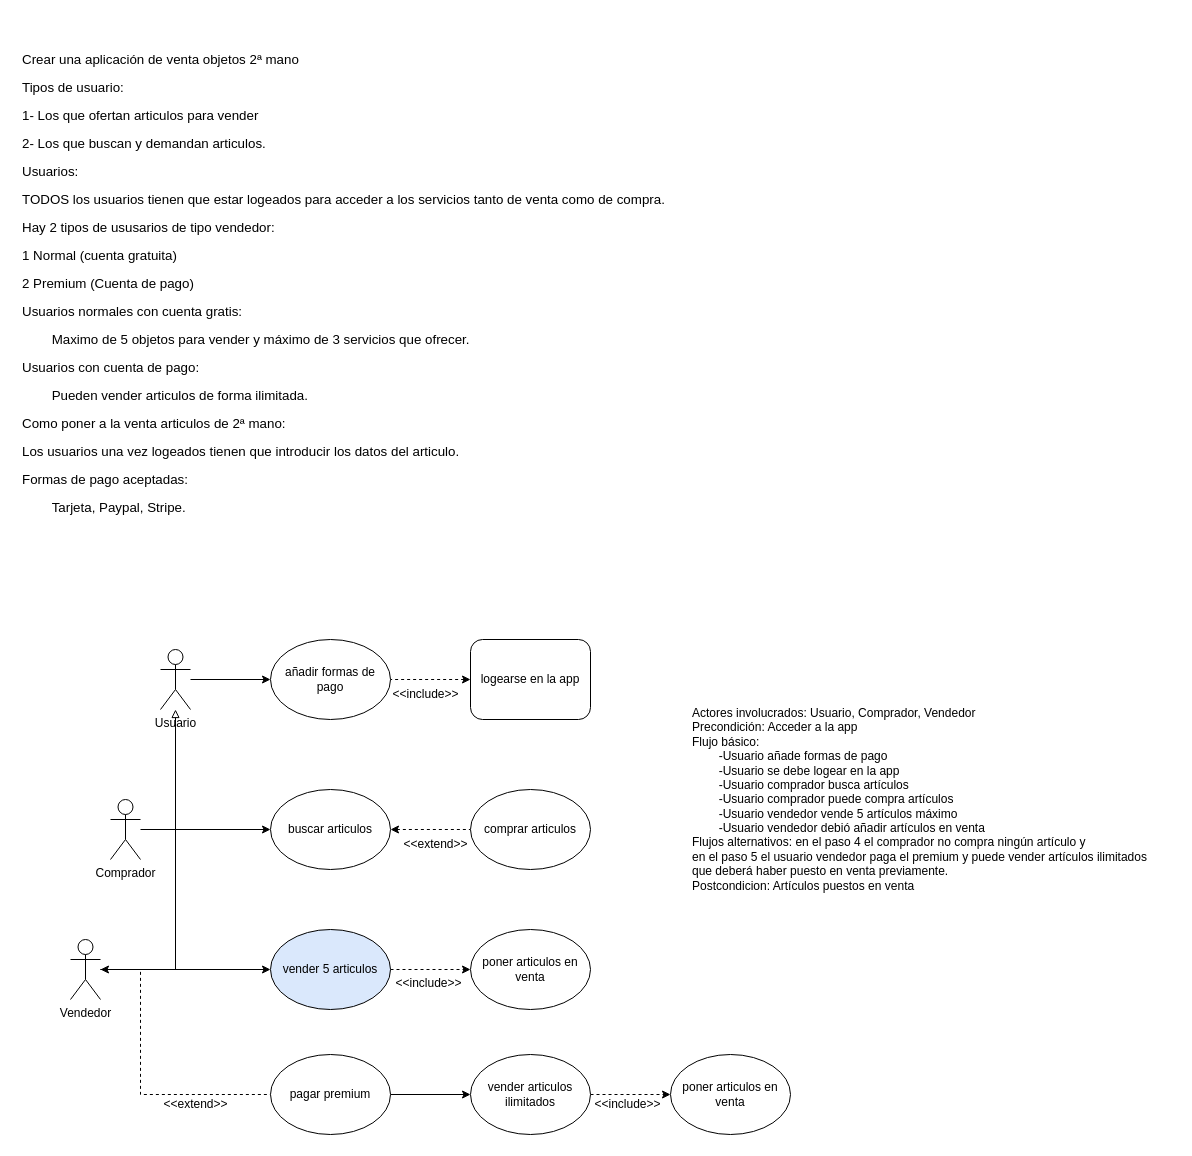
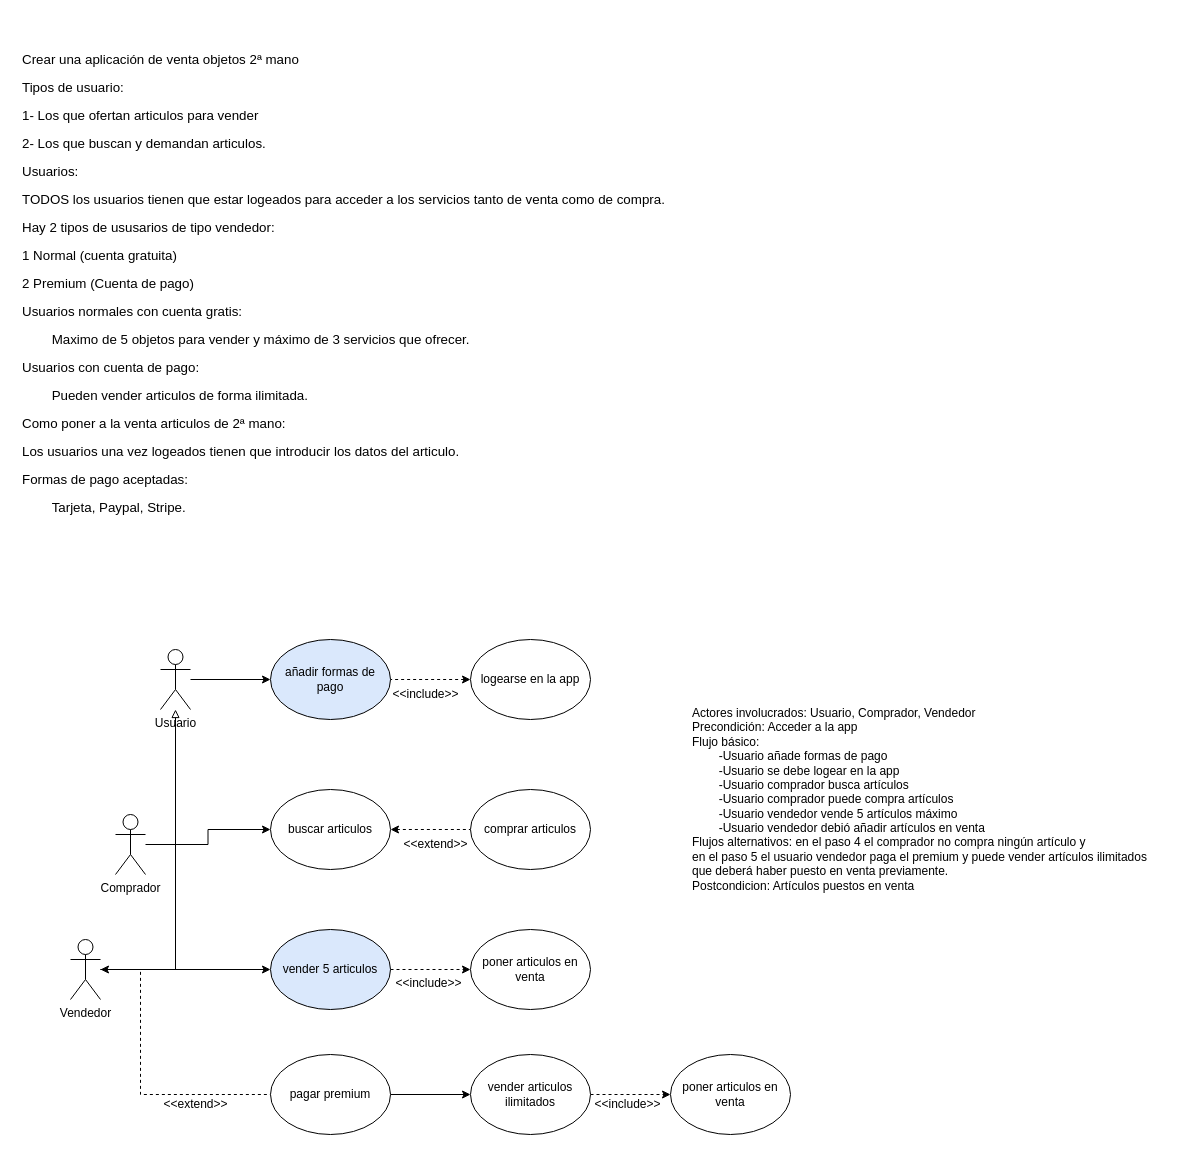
(331, 680) -> (331, 680)
(531, 680) -> (531, 680)
(126, 830) -> (131, 845)
